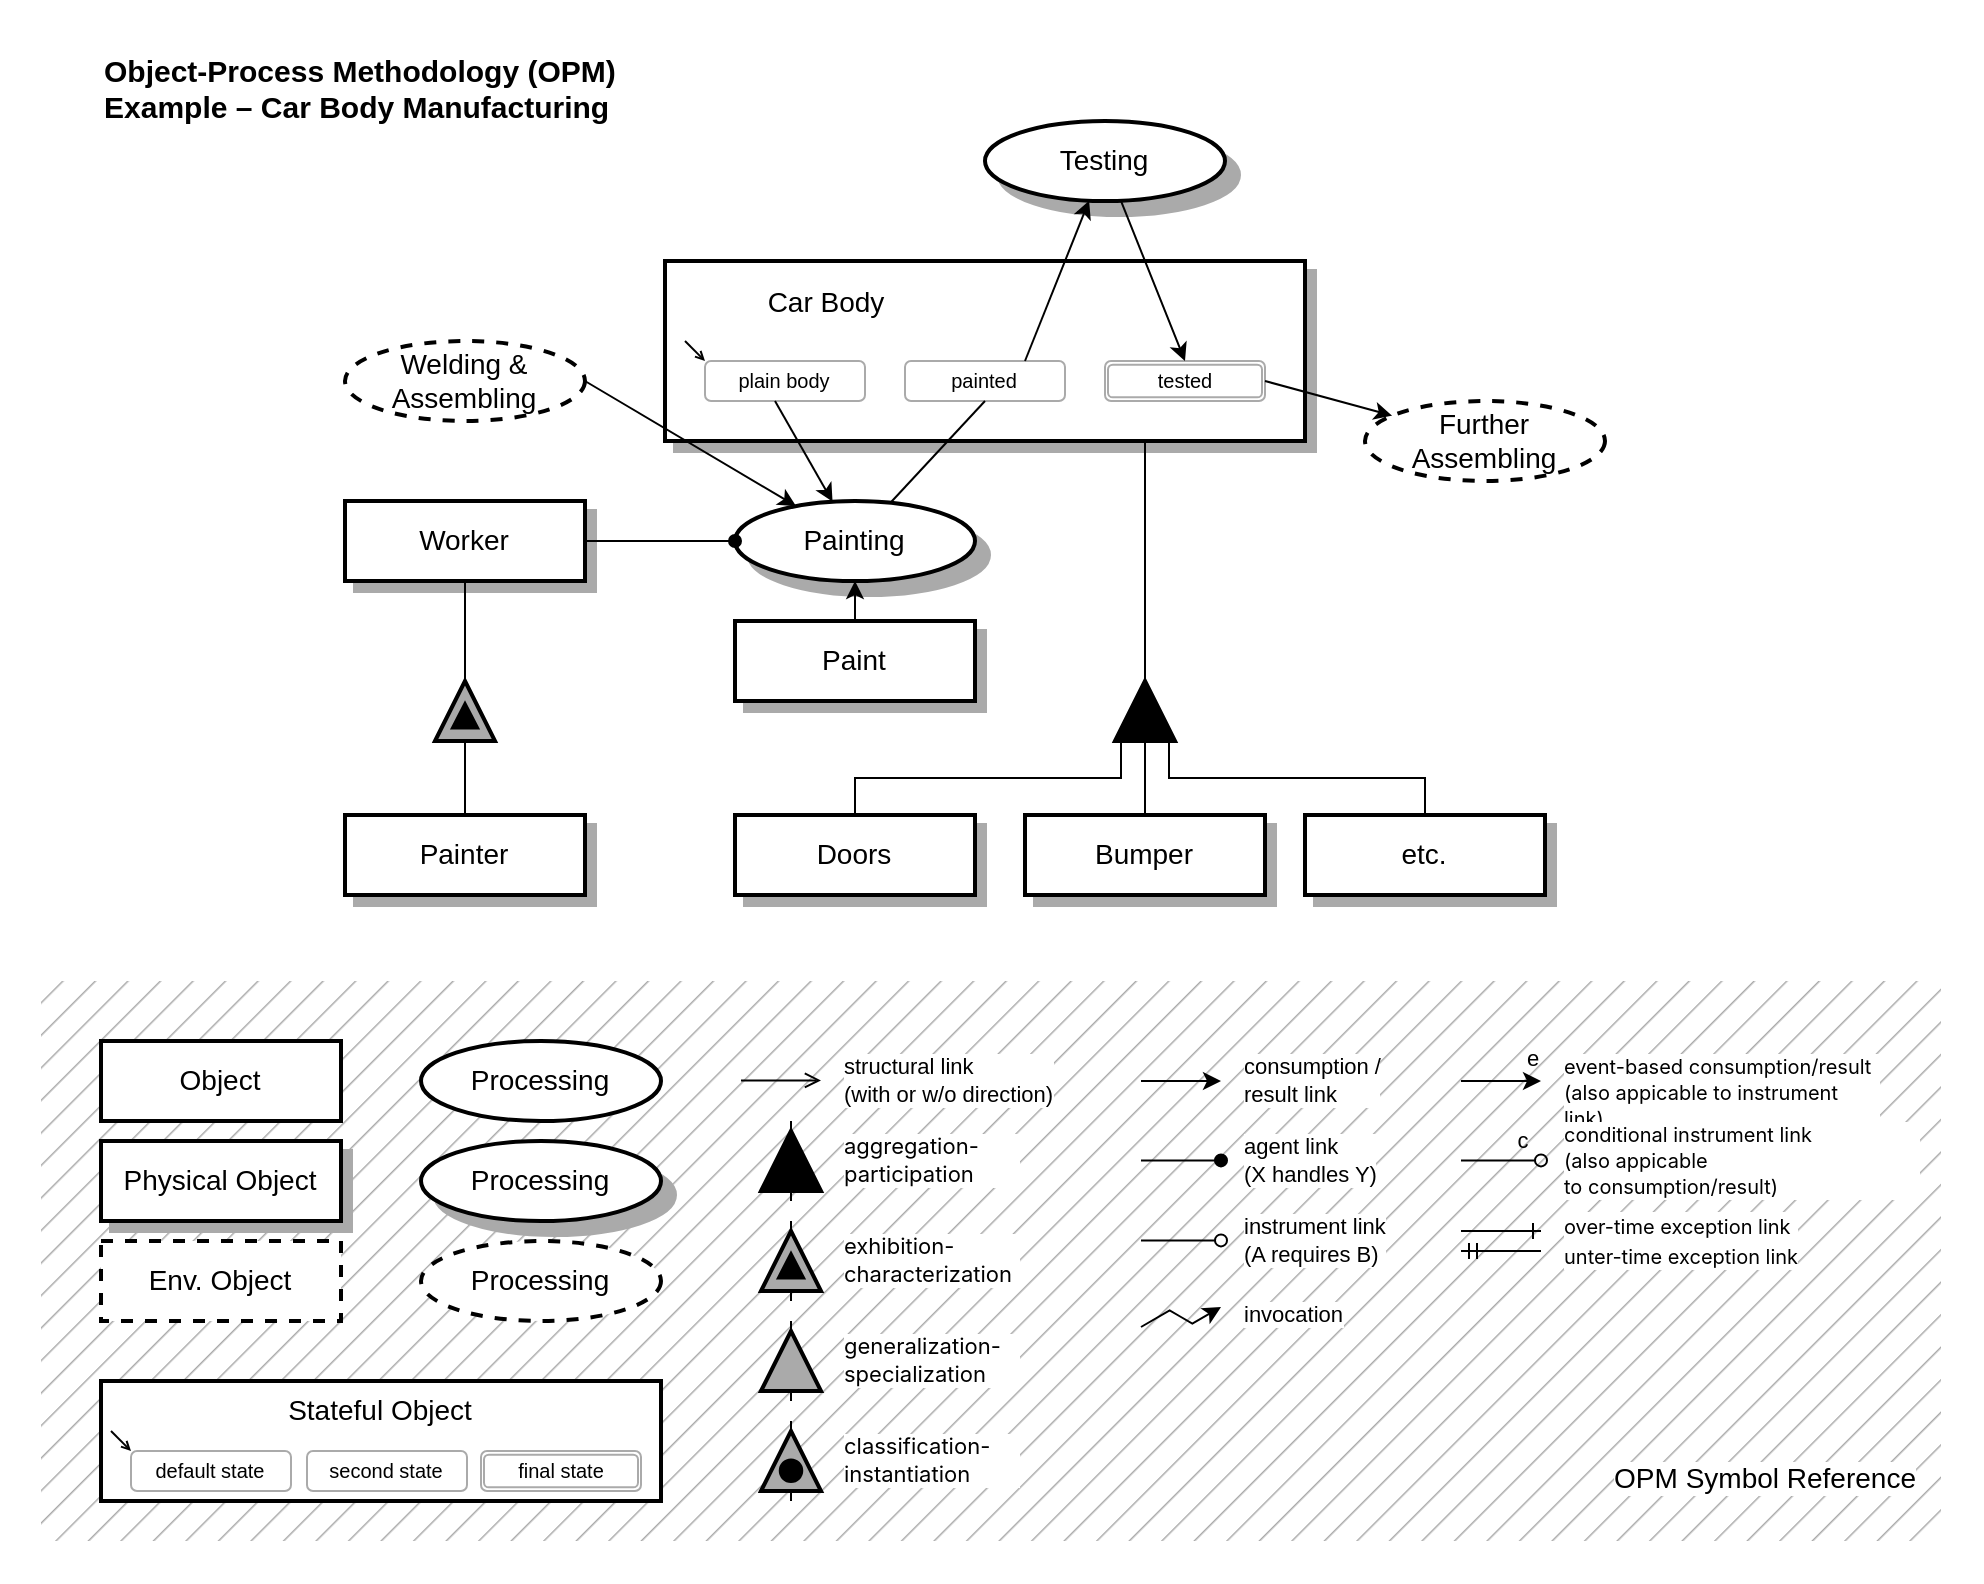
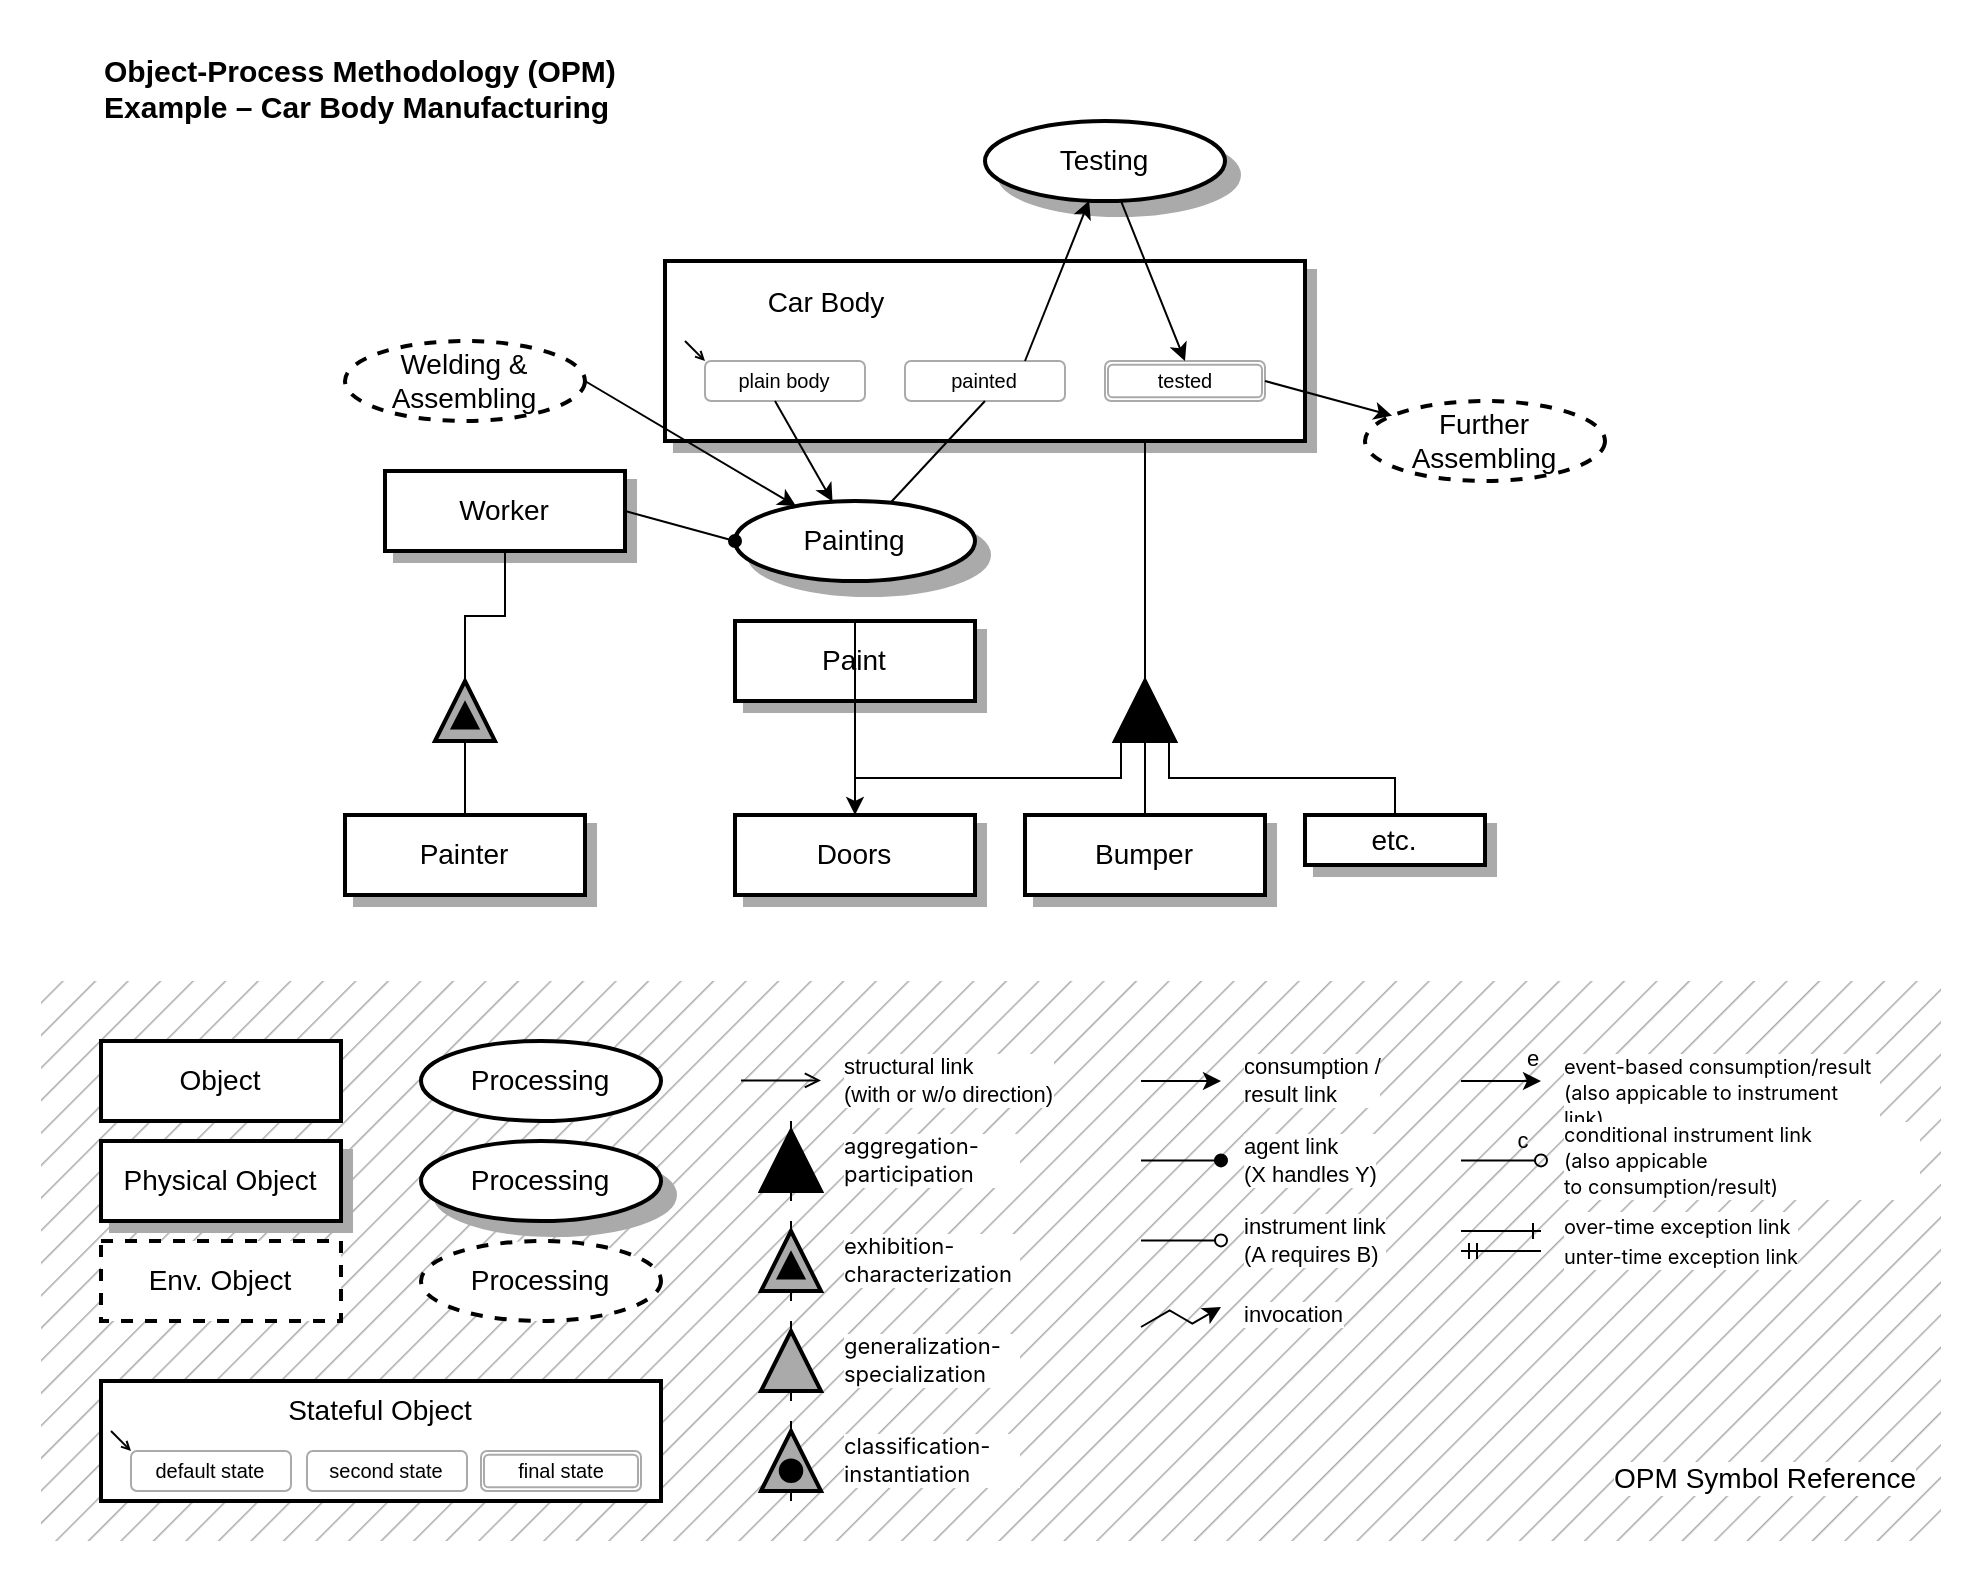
(465, 541) -> (505, 511)
(855, 608) -> (855, 698)
(1425, 855) -> (1395, 840)
